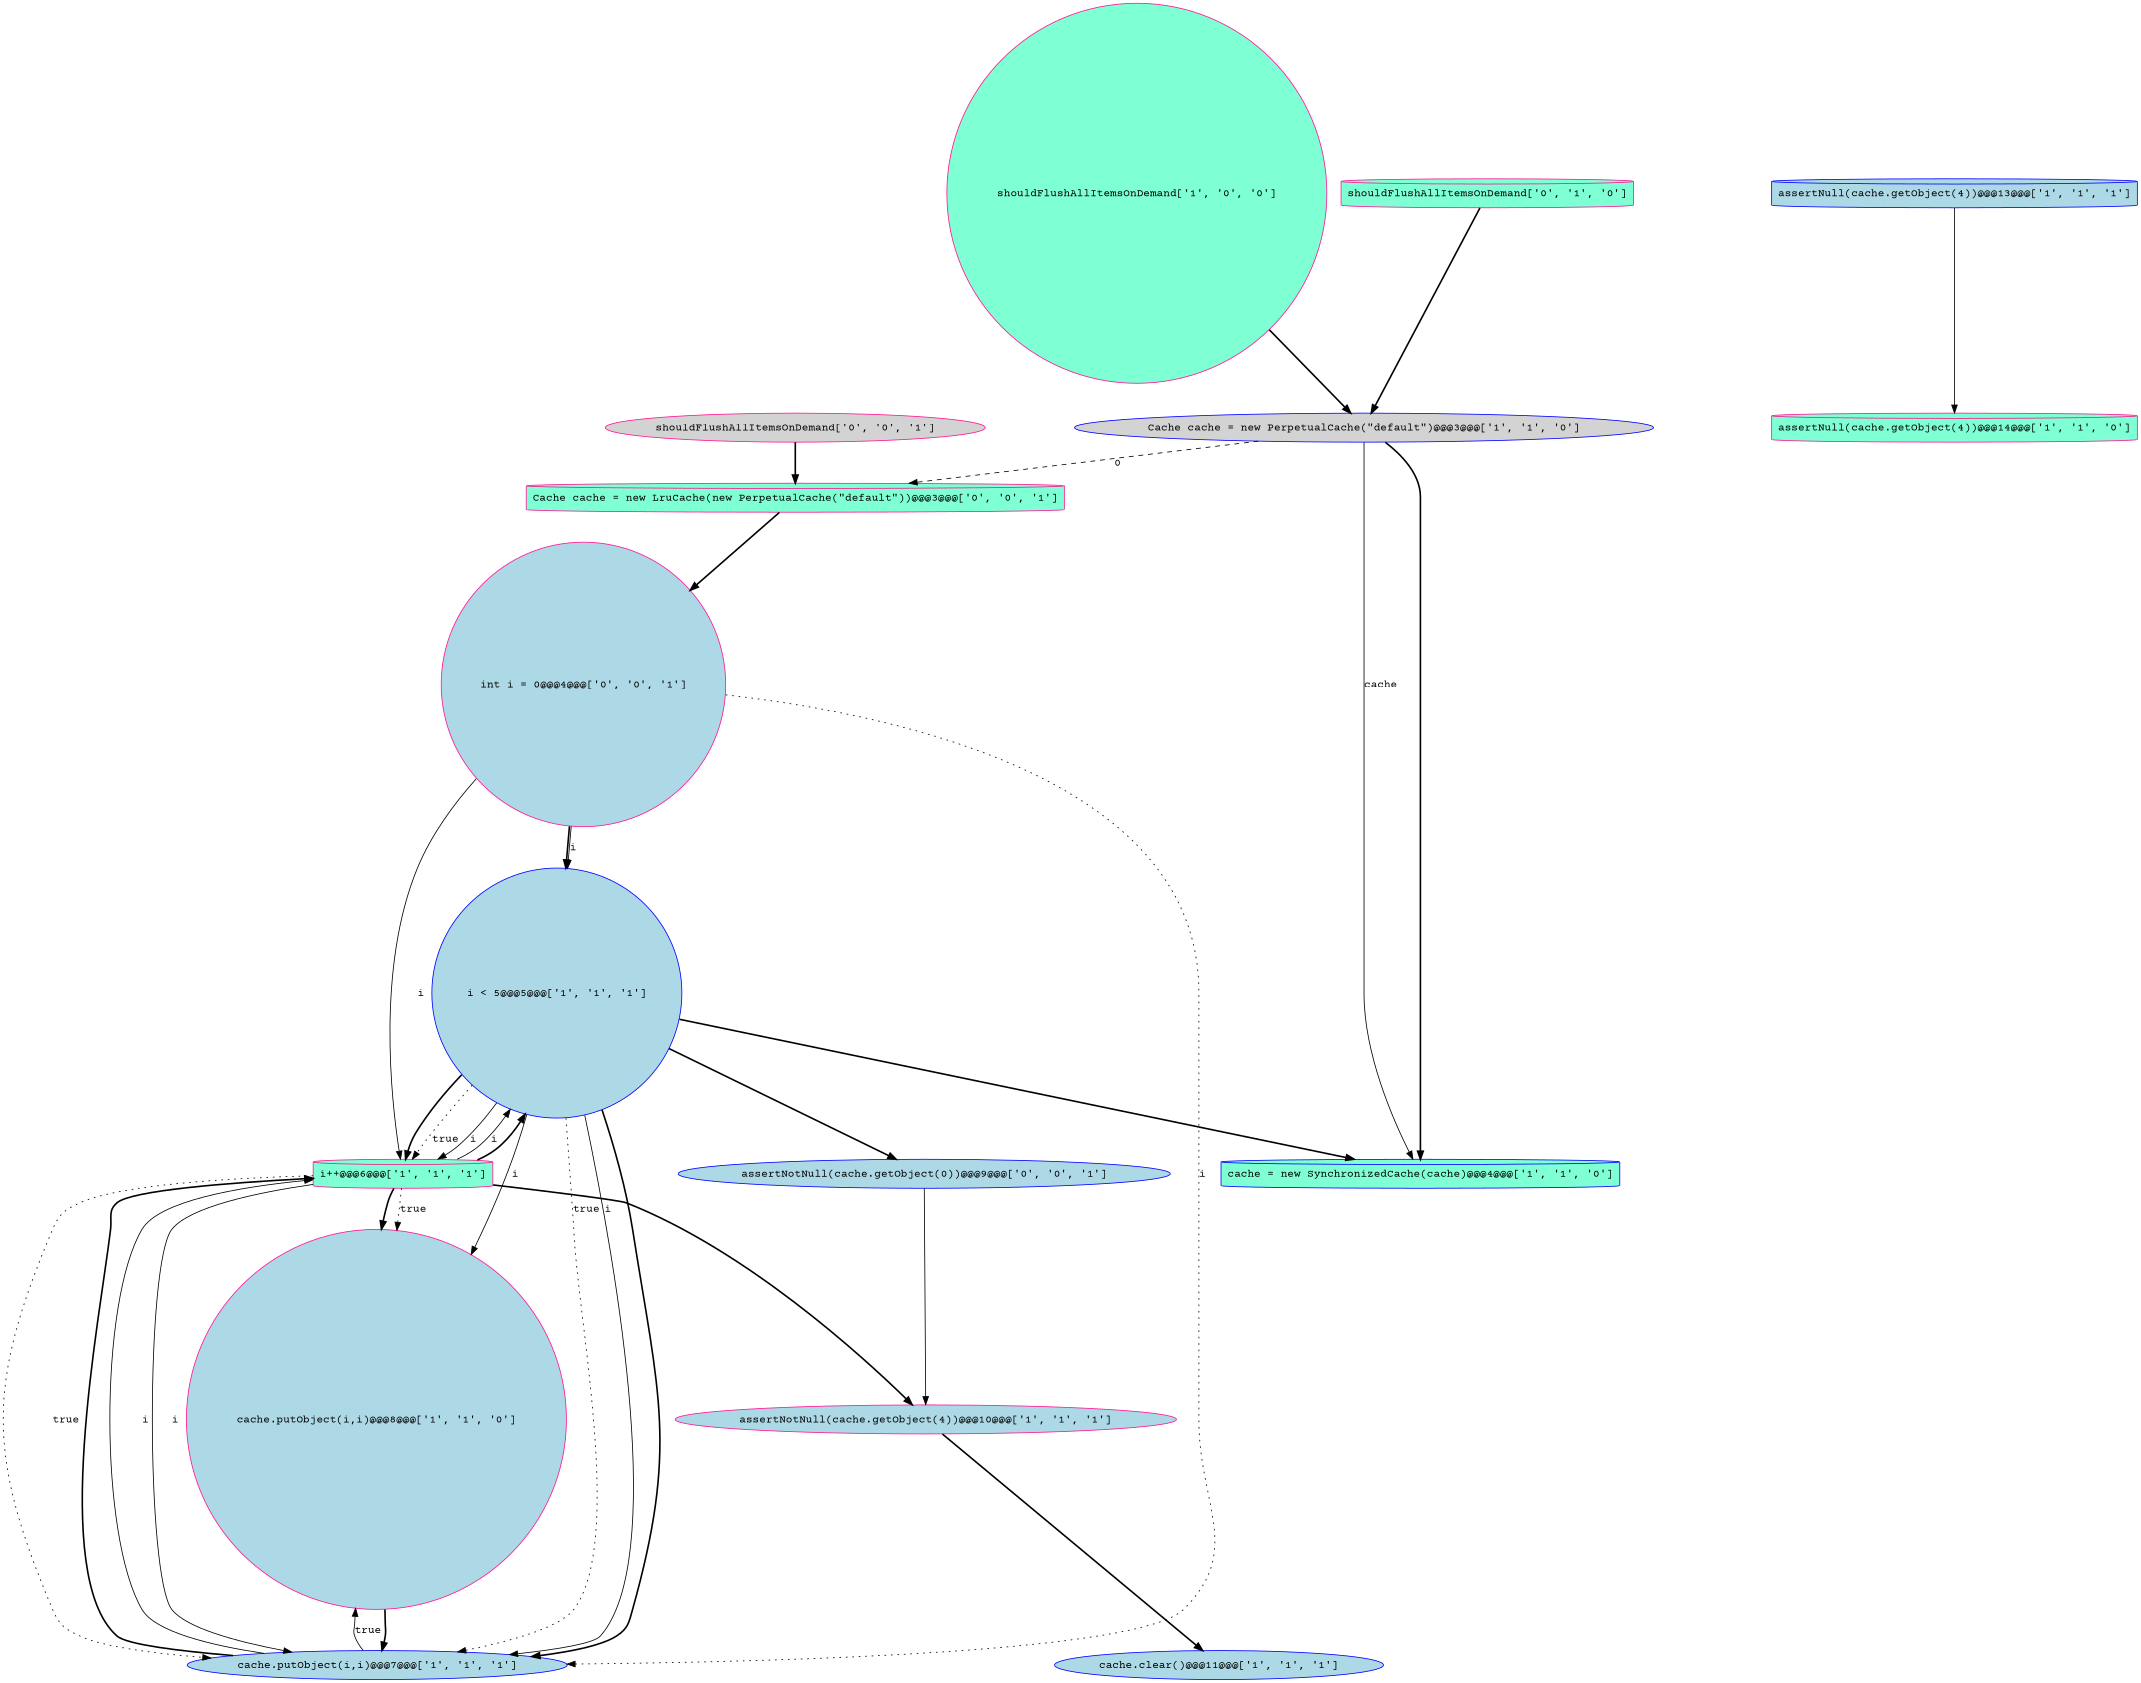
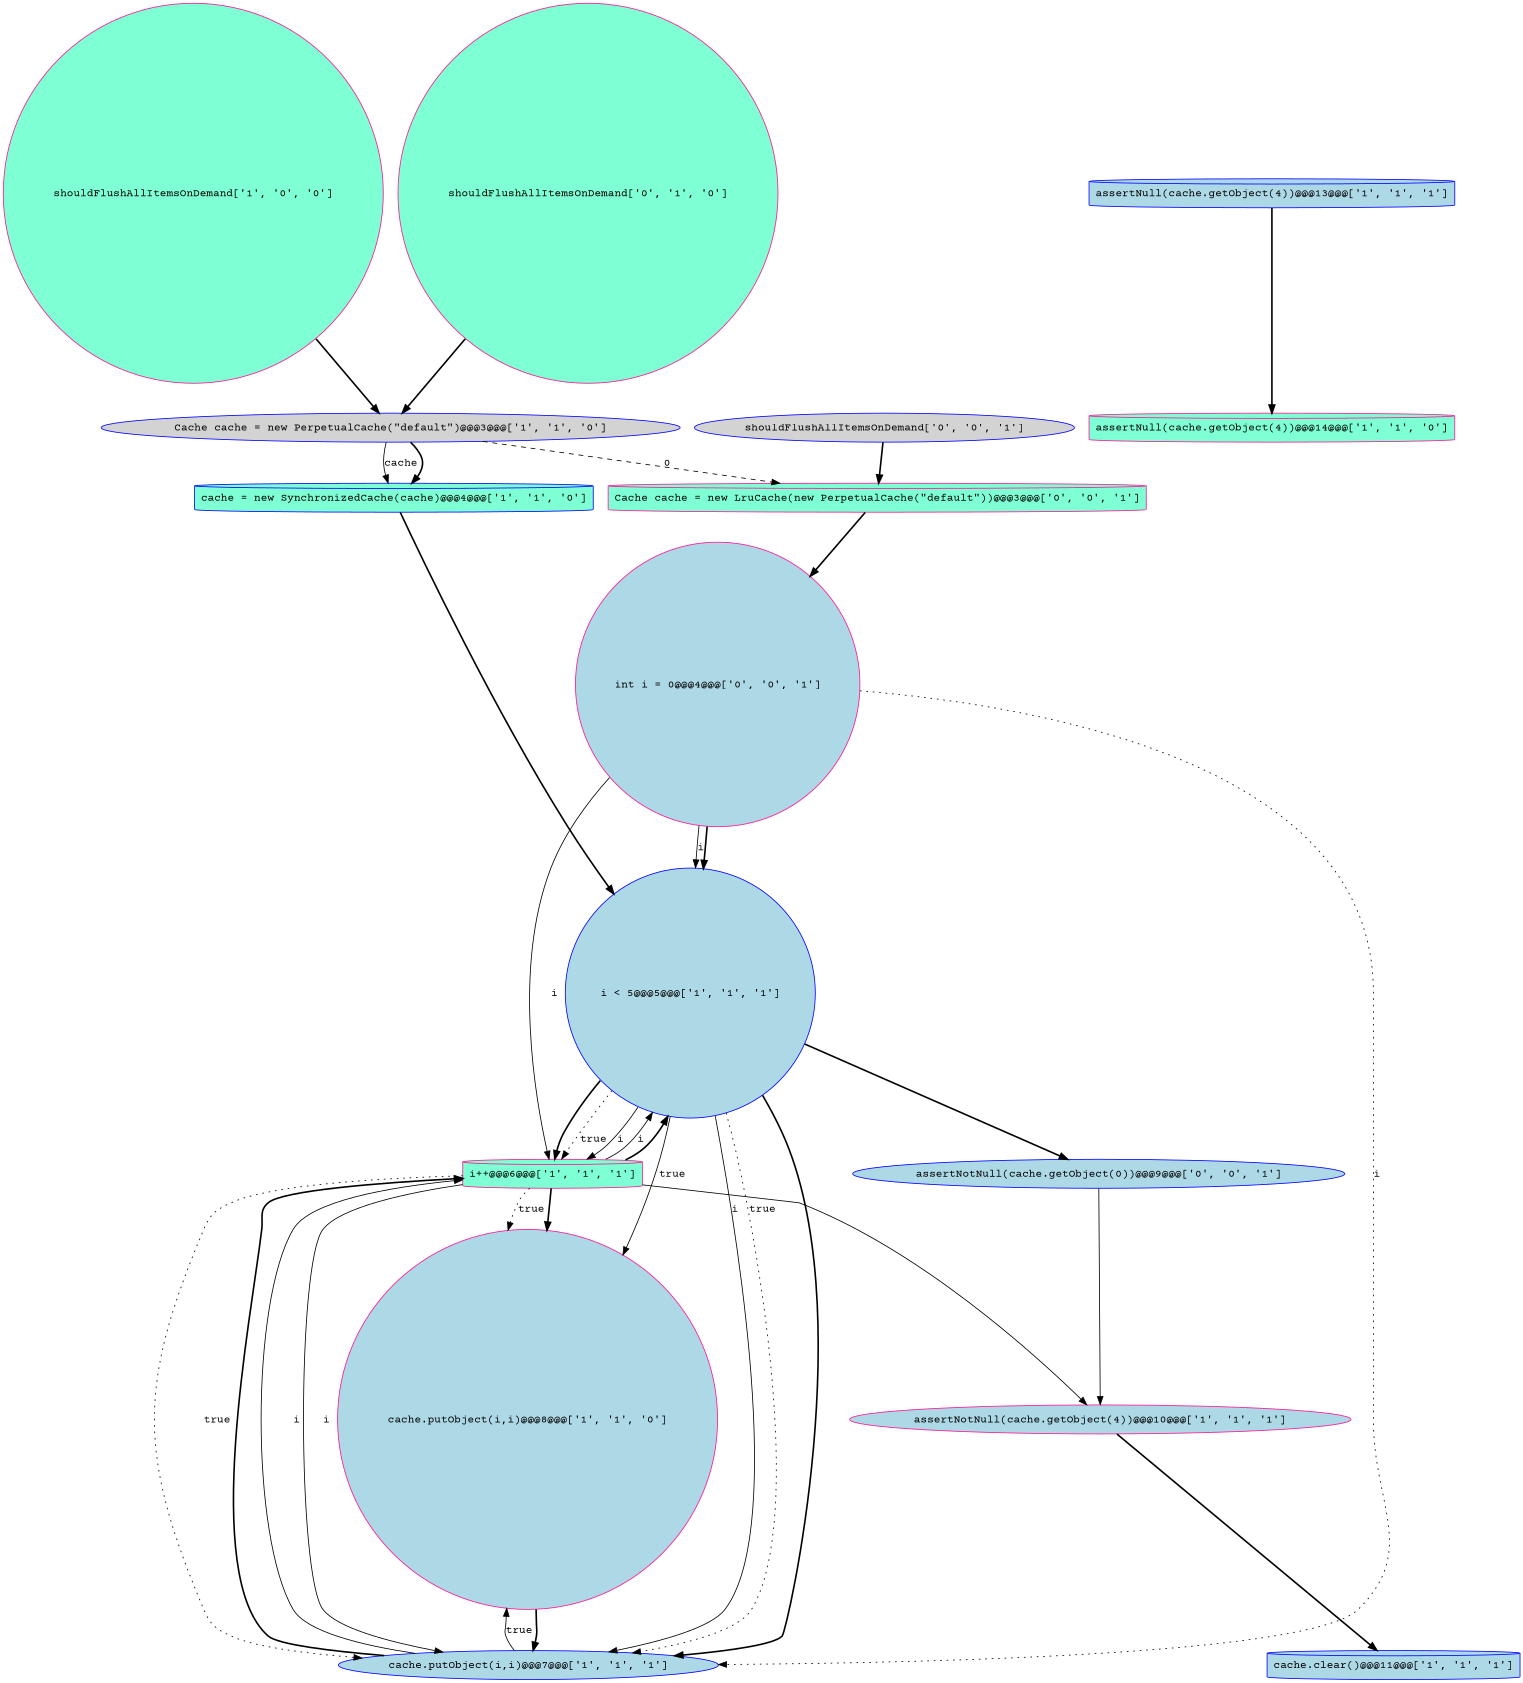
(1487, 193) -> (588, 193)
(1955, 307) -> (1272, 307)
(795, 428) -> (884, 428)
(1013, 1088) -> (497, 704)
(515, 1174) -> (673, 1174)
(719, 1251) -> (883, 1245)
(1219, 1665) -> (1394, 1665)
